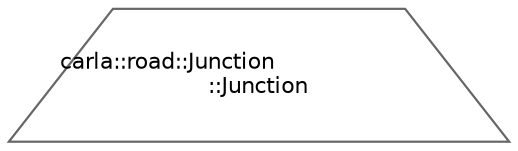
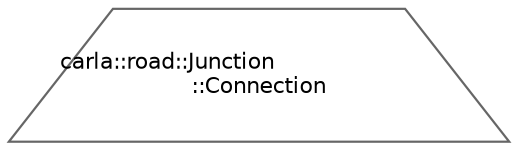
(259, 75) -> (259, 75)
